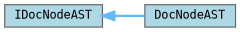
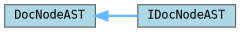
(129, 16) -> (123, 16)
